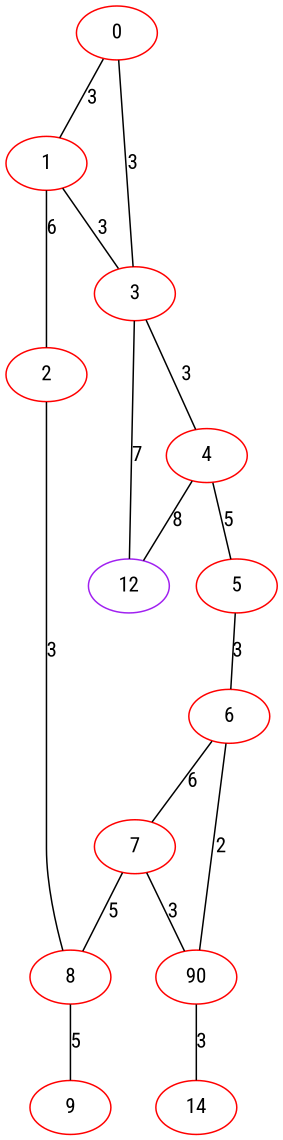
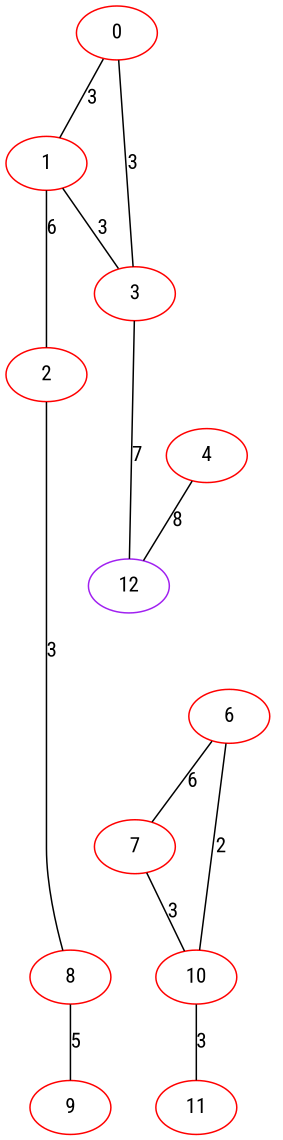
(171, 375) -> none
(237, 586) -> none
(103, 912) -> none
(196, 977) -> (196, 977)
(196, 1107) -> (196, 1107)
